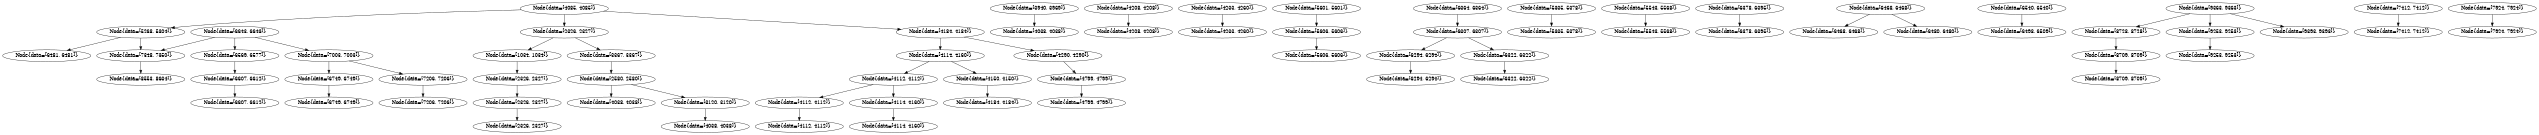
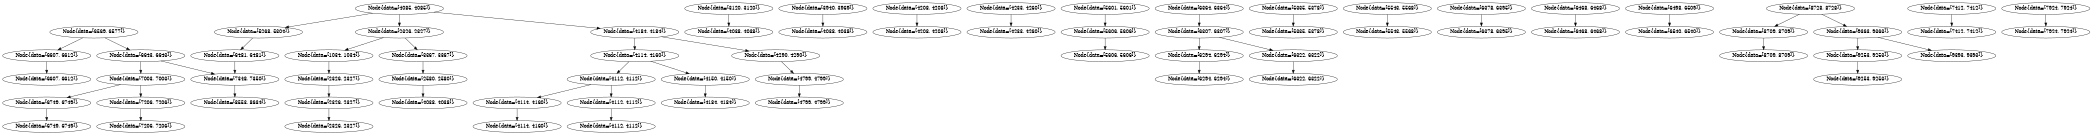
(2022, 19) -> (1670, 19)
(2165, 20) -> (1833, 20)
(1928, 32) -> none
(141, 42) -> (235, 66)
(235, 42) -> (116, 43)
(657, 91) -> none
